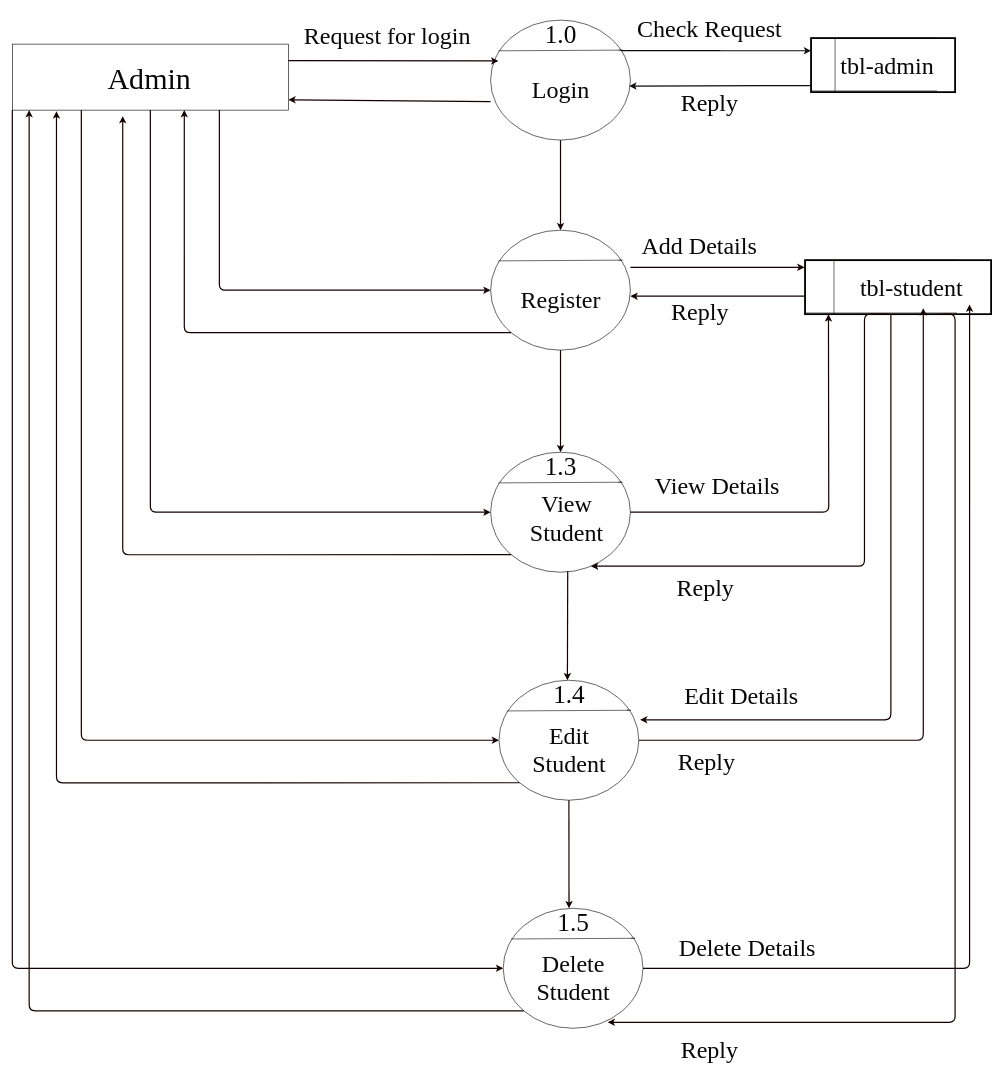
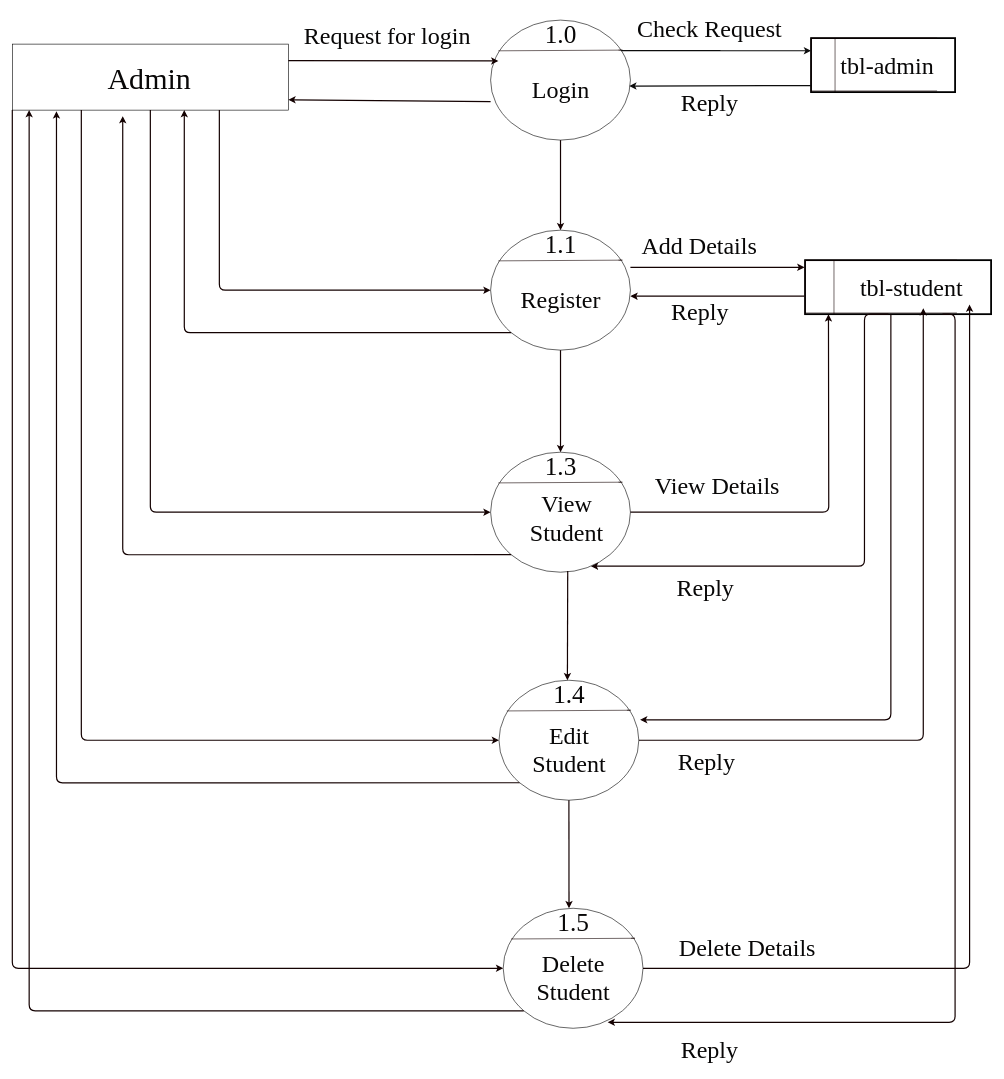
none -> (560, 245)
(741, 696) -> none
